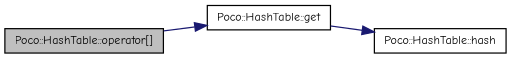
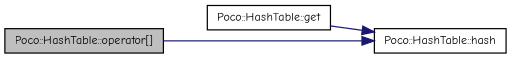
(179, 29) -> (263, 41)
